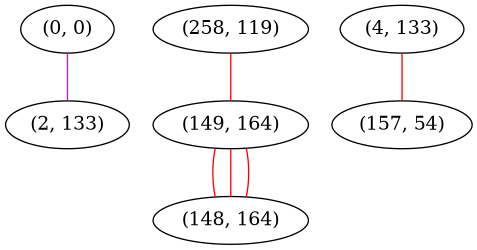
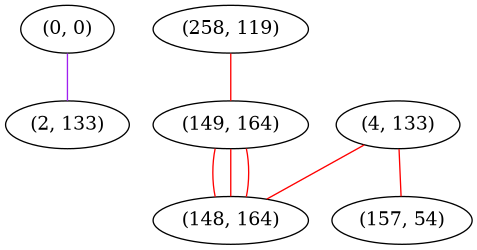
none -> (316, 172)
